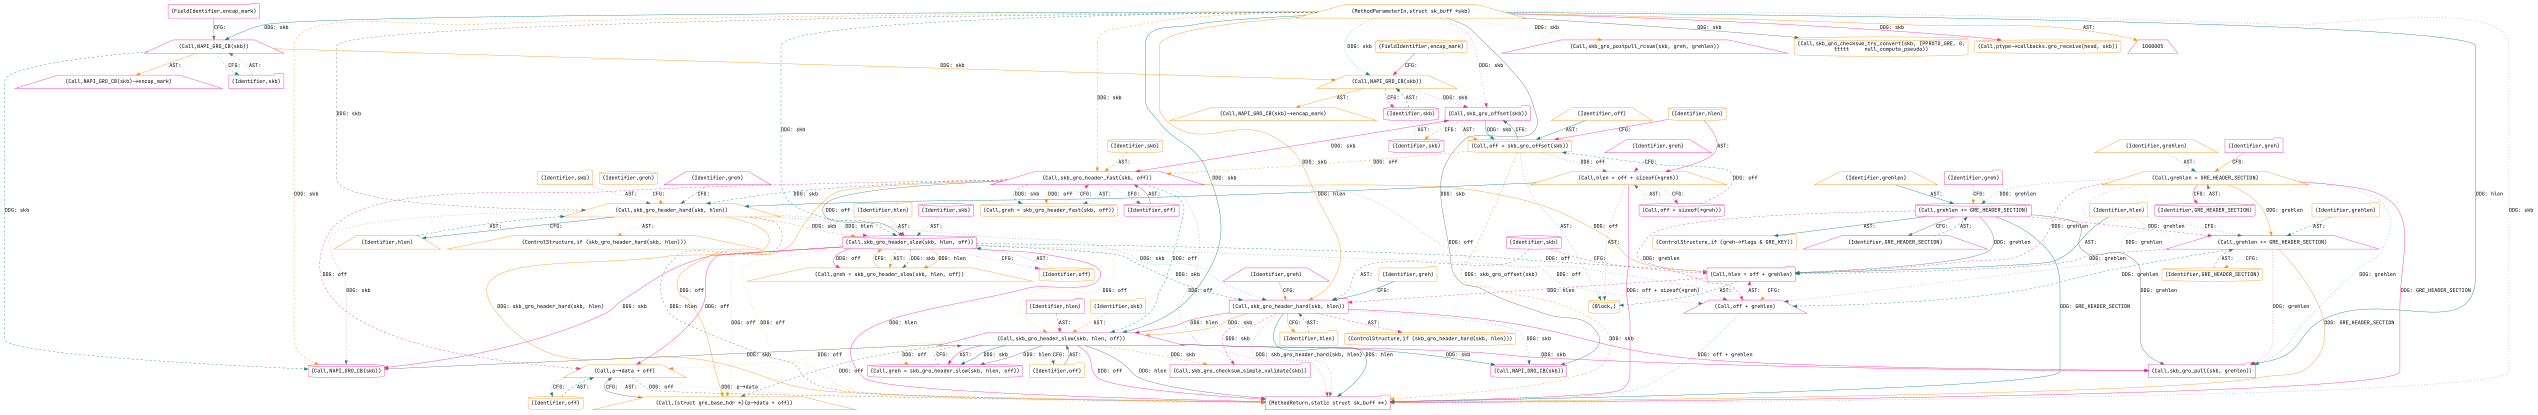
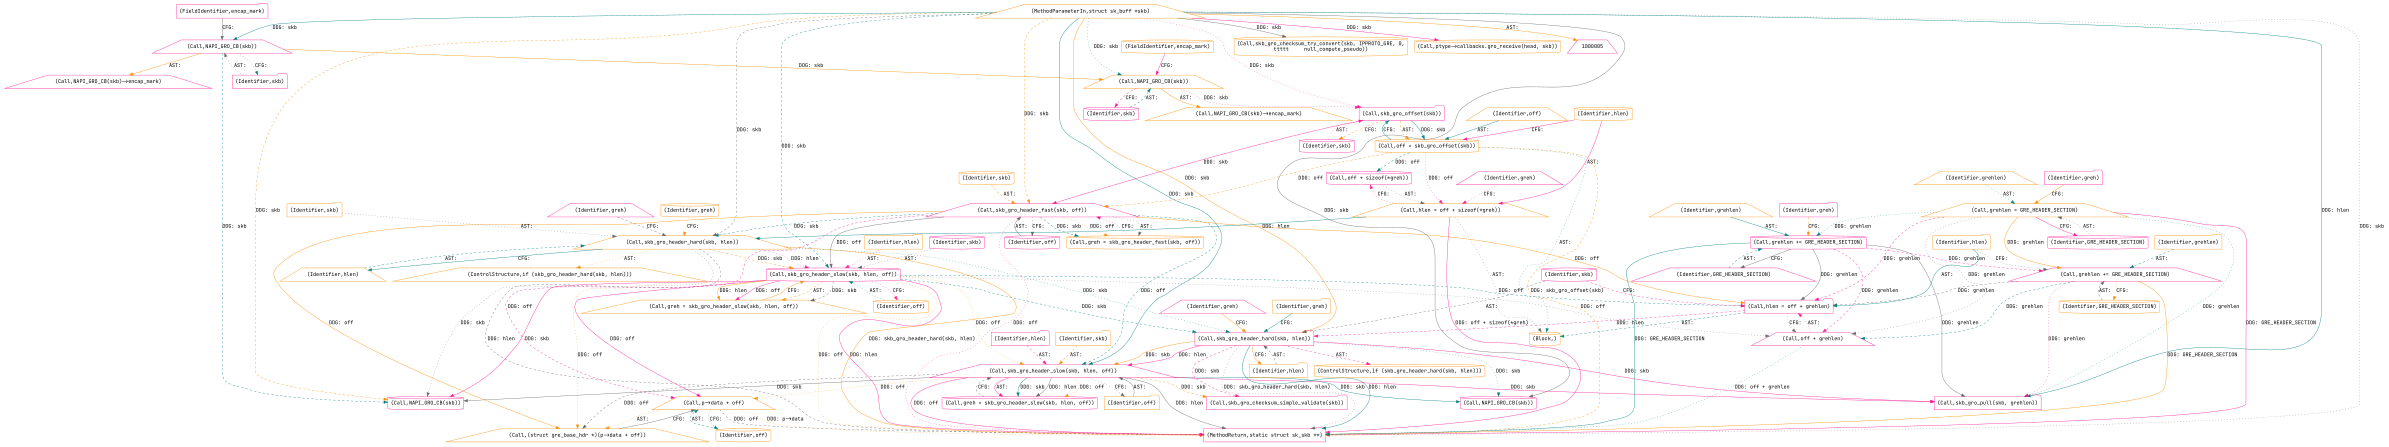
(1645, 47) -> none
(1673, 165) -> (1394, 160)
(1725, 242) -> none
(1458, 253) -> none
(1768, 289) -> (1788, 323)
(1328, 403) -> (1265, 435)
